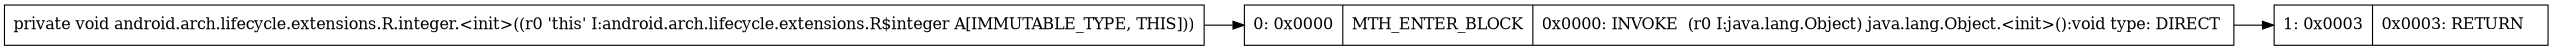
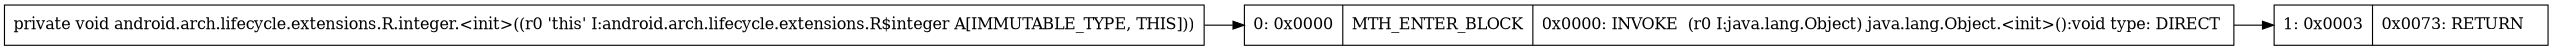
(2460, 25) -> (2460, 25)
